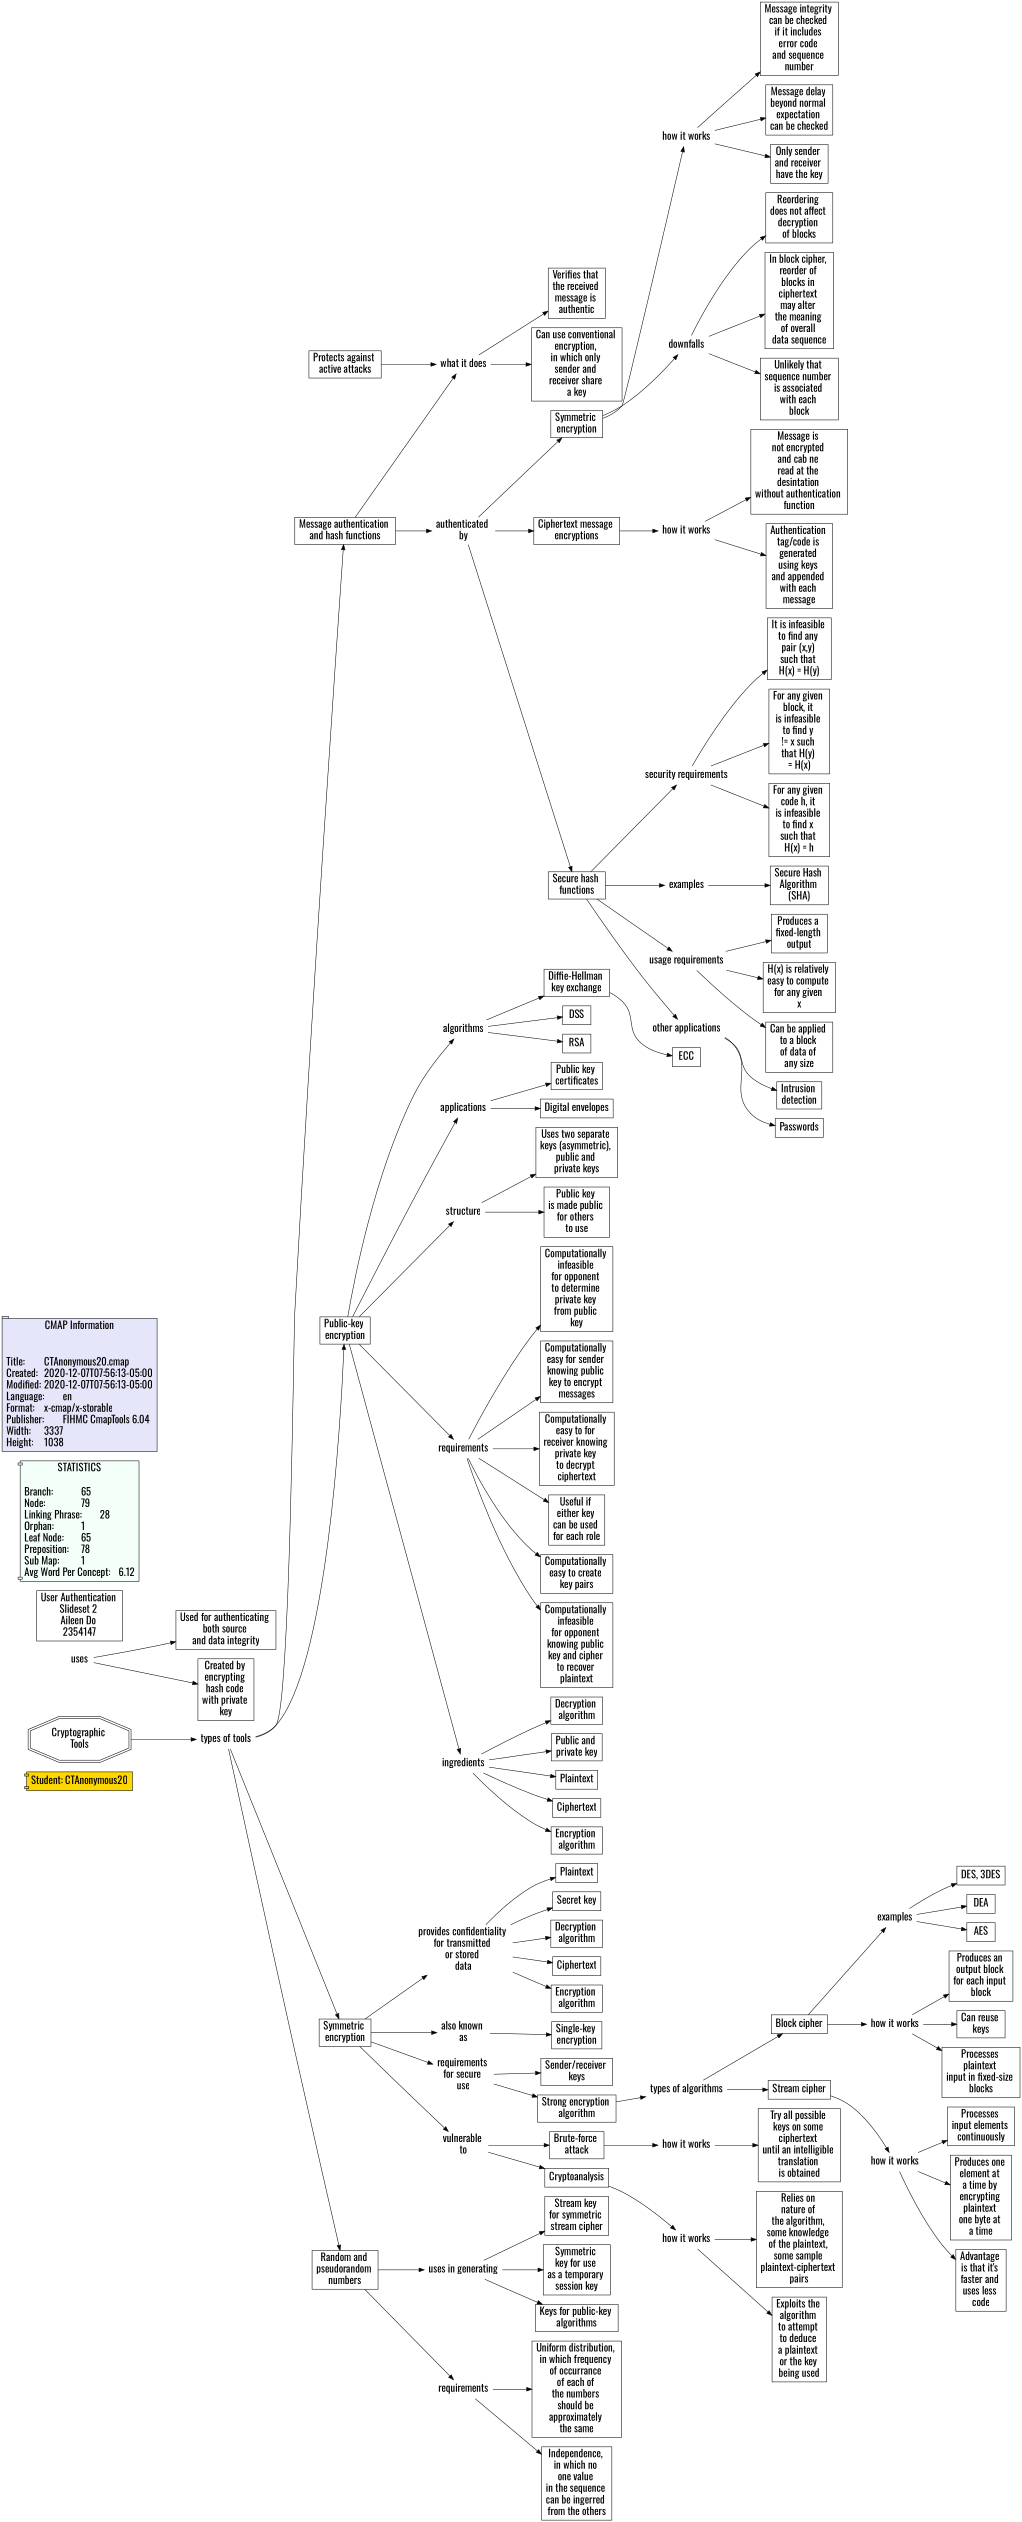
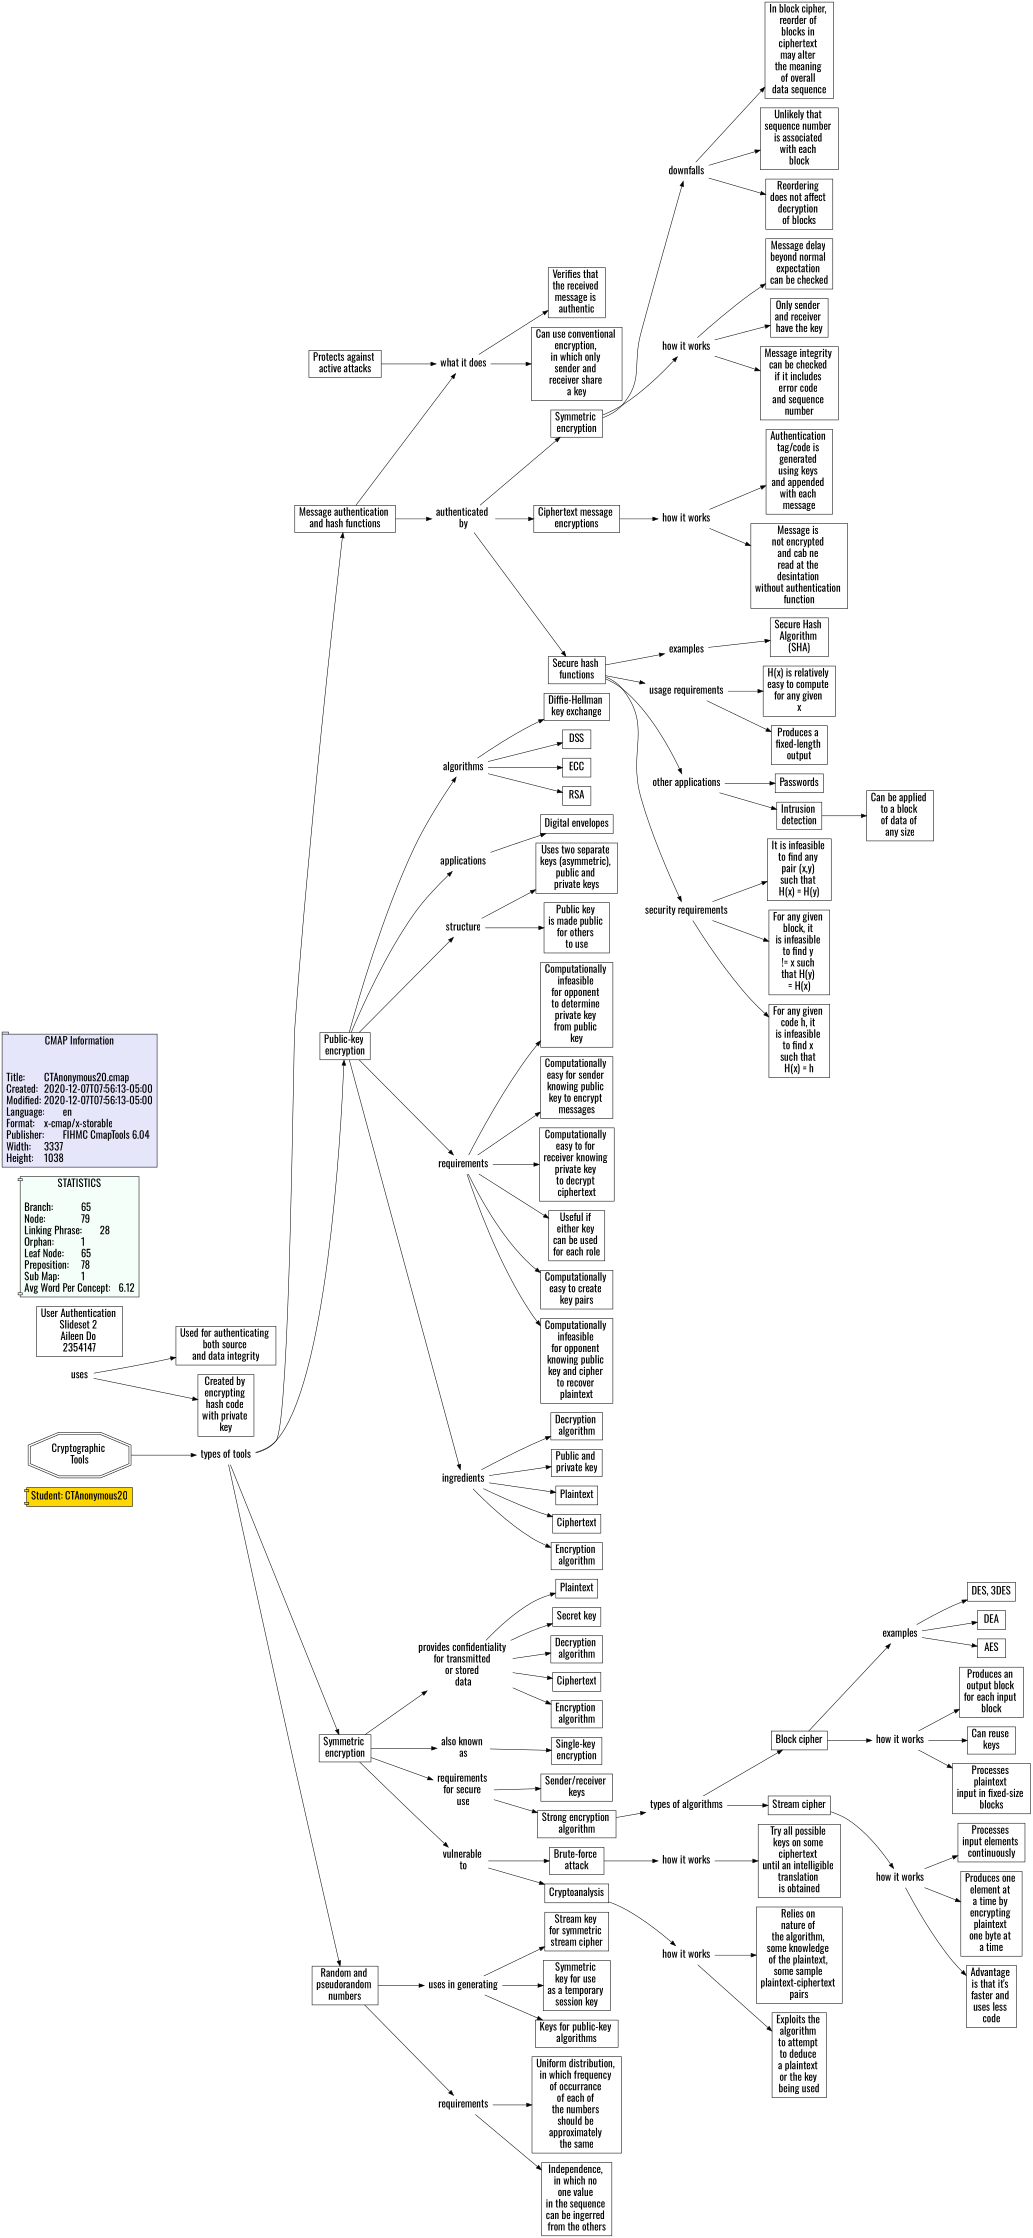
(728, 999) -> (842, 816)
(633, 1029) -> (523, 768)
(577, 1076) -> none
